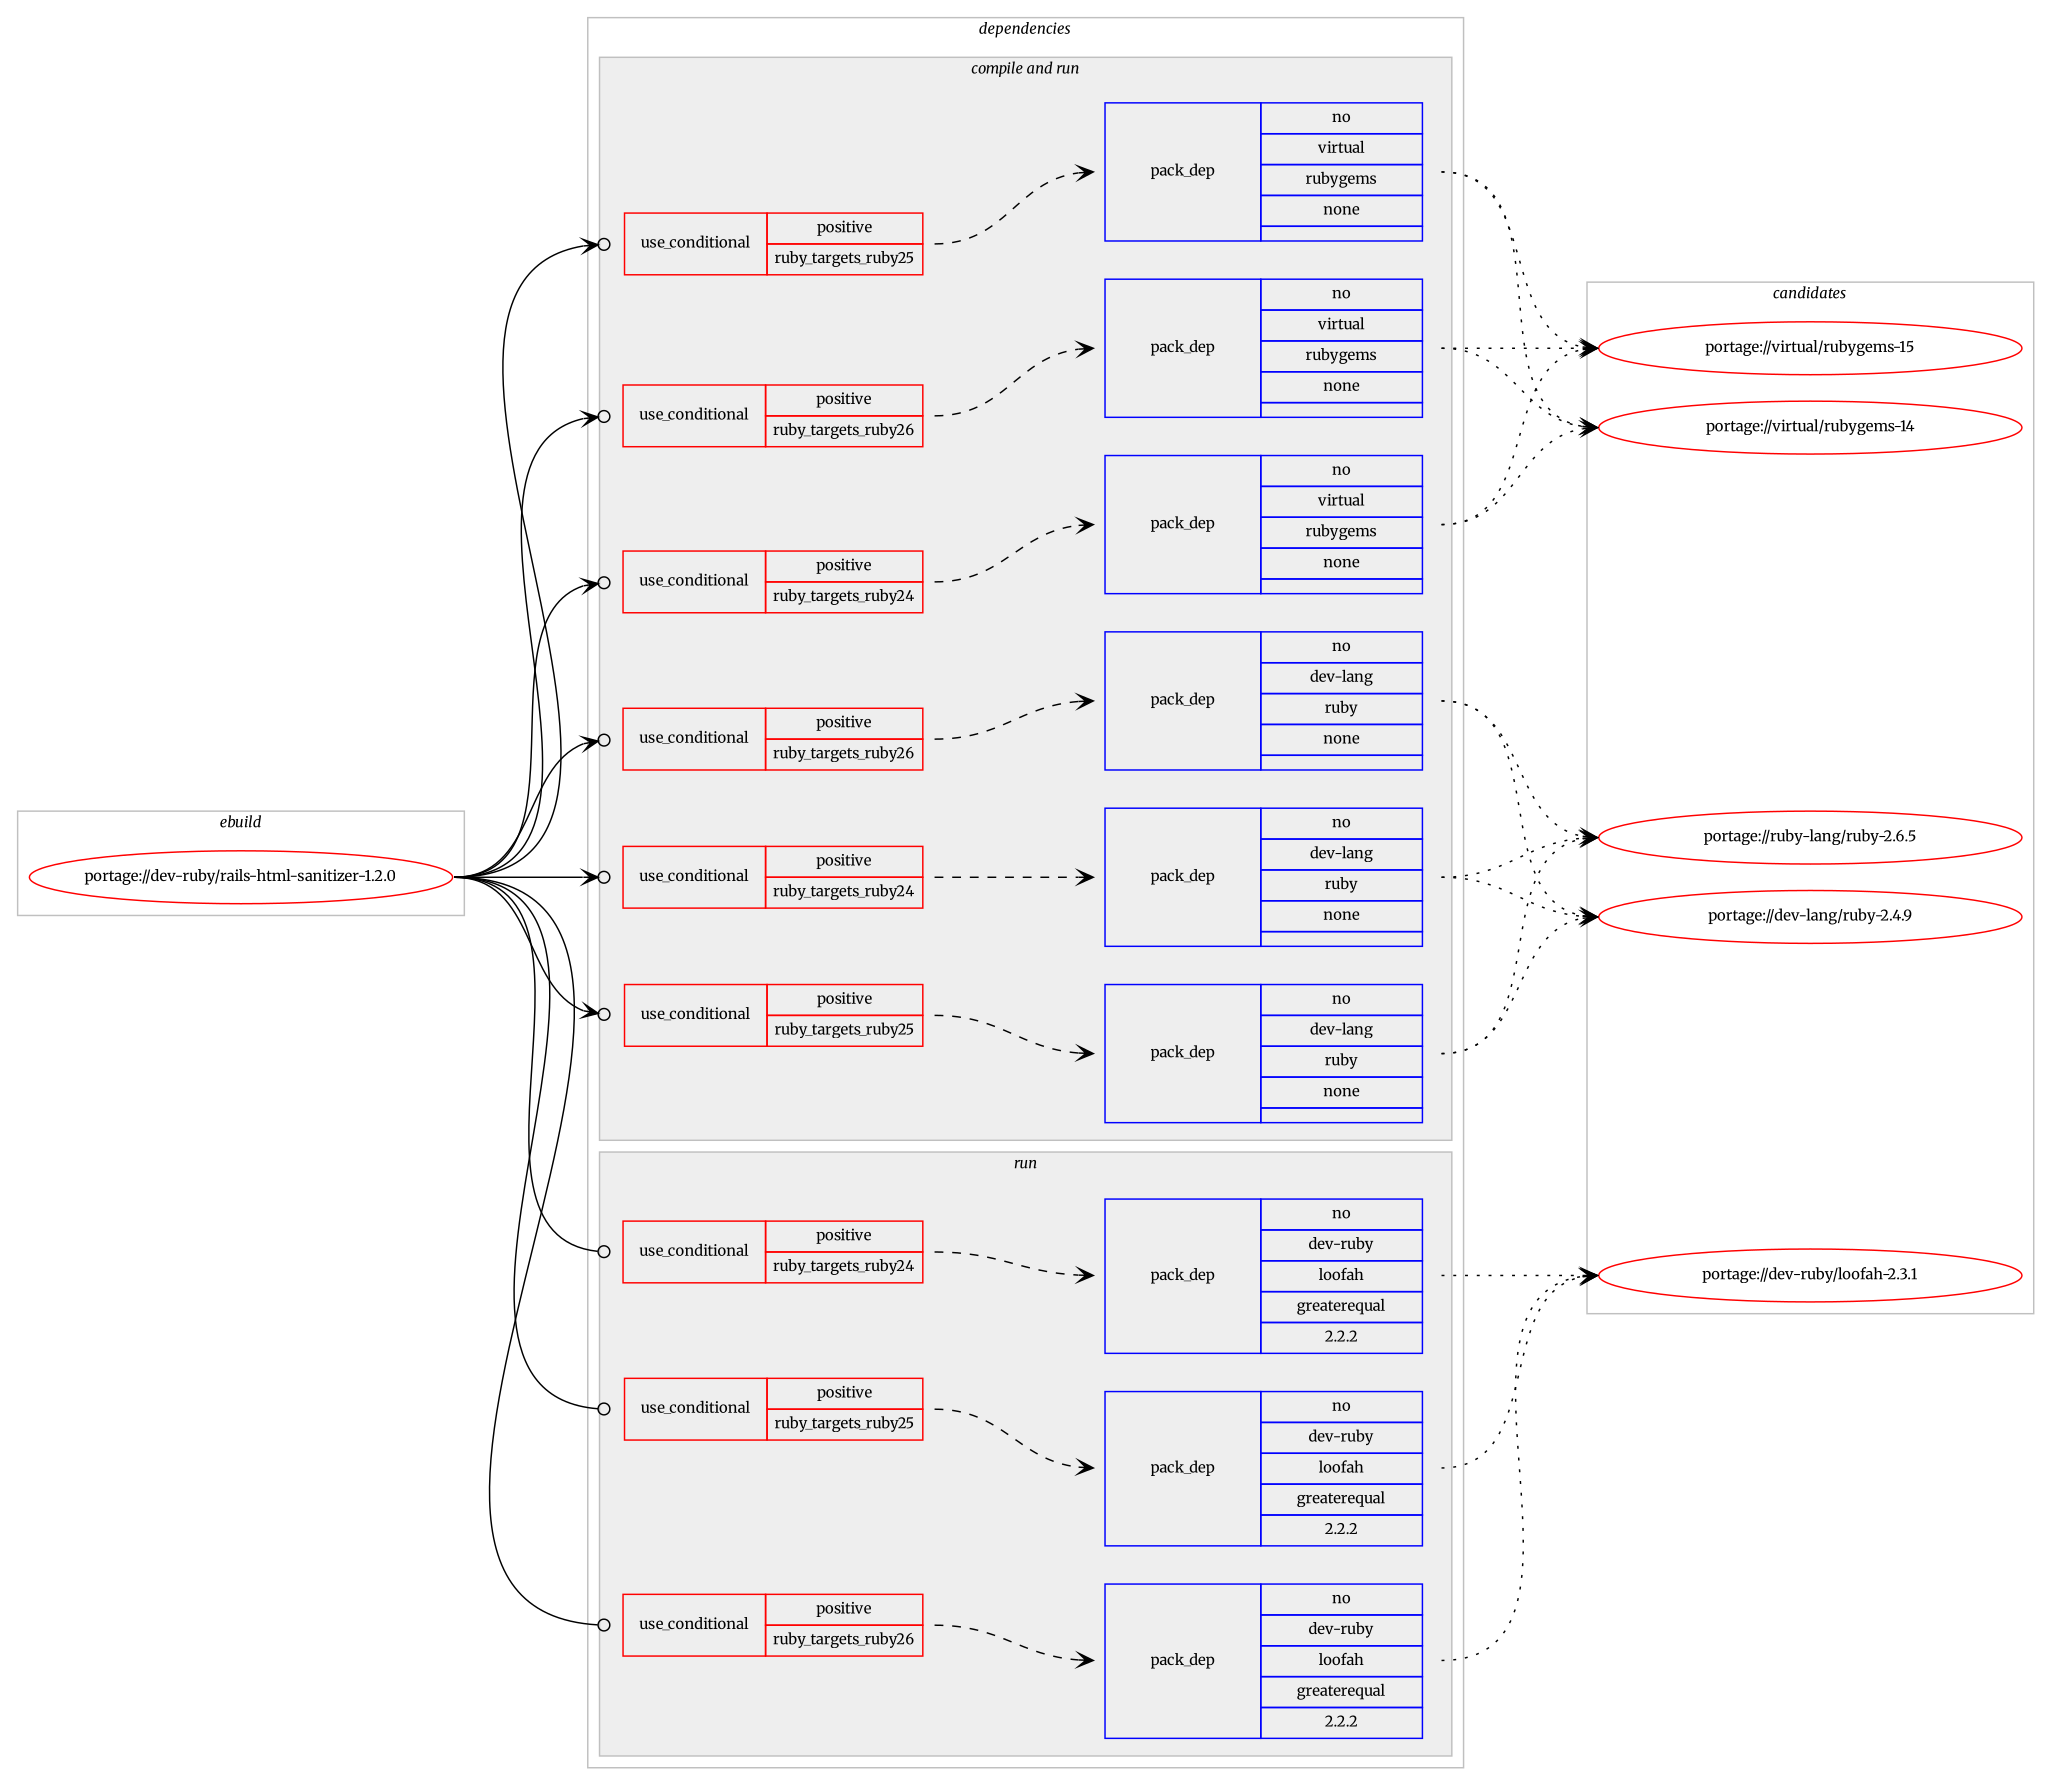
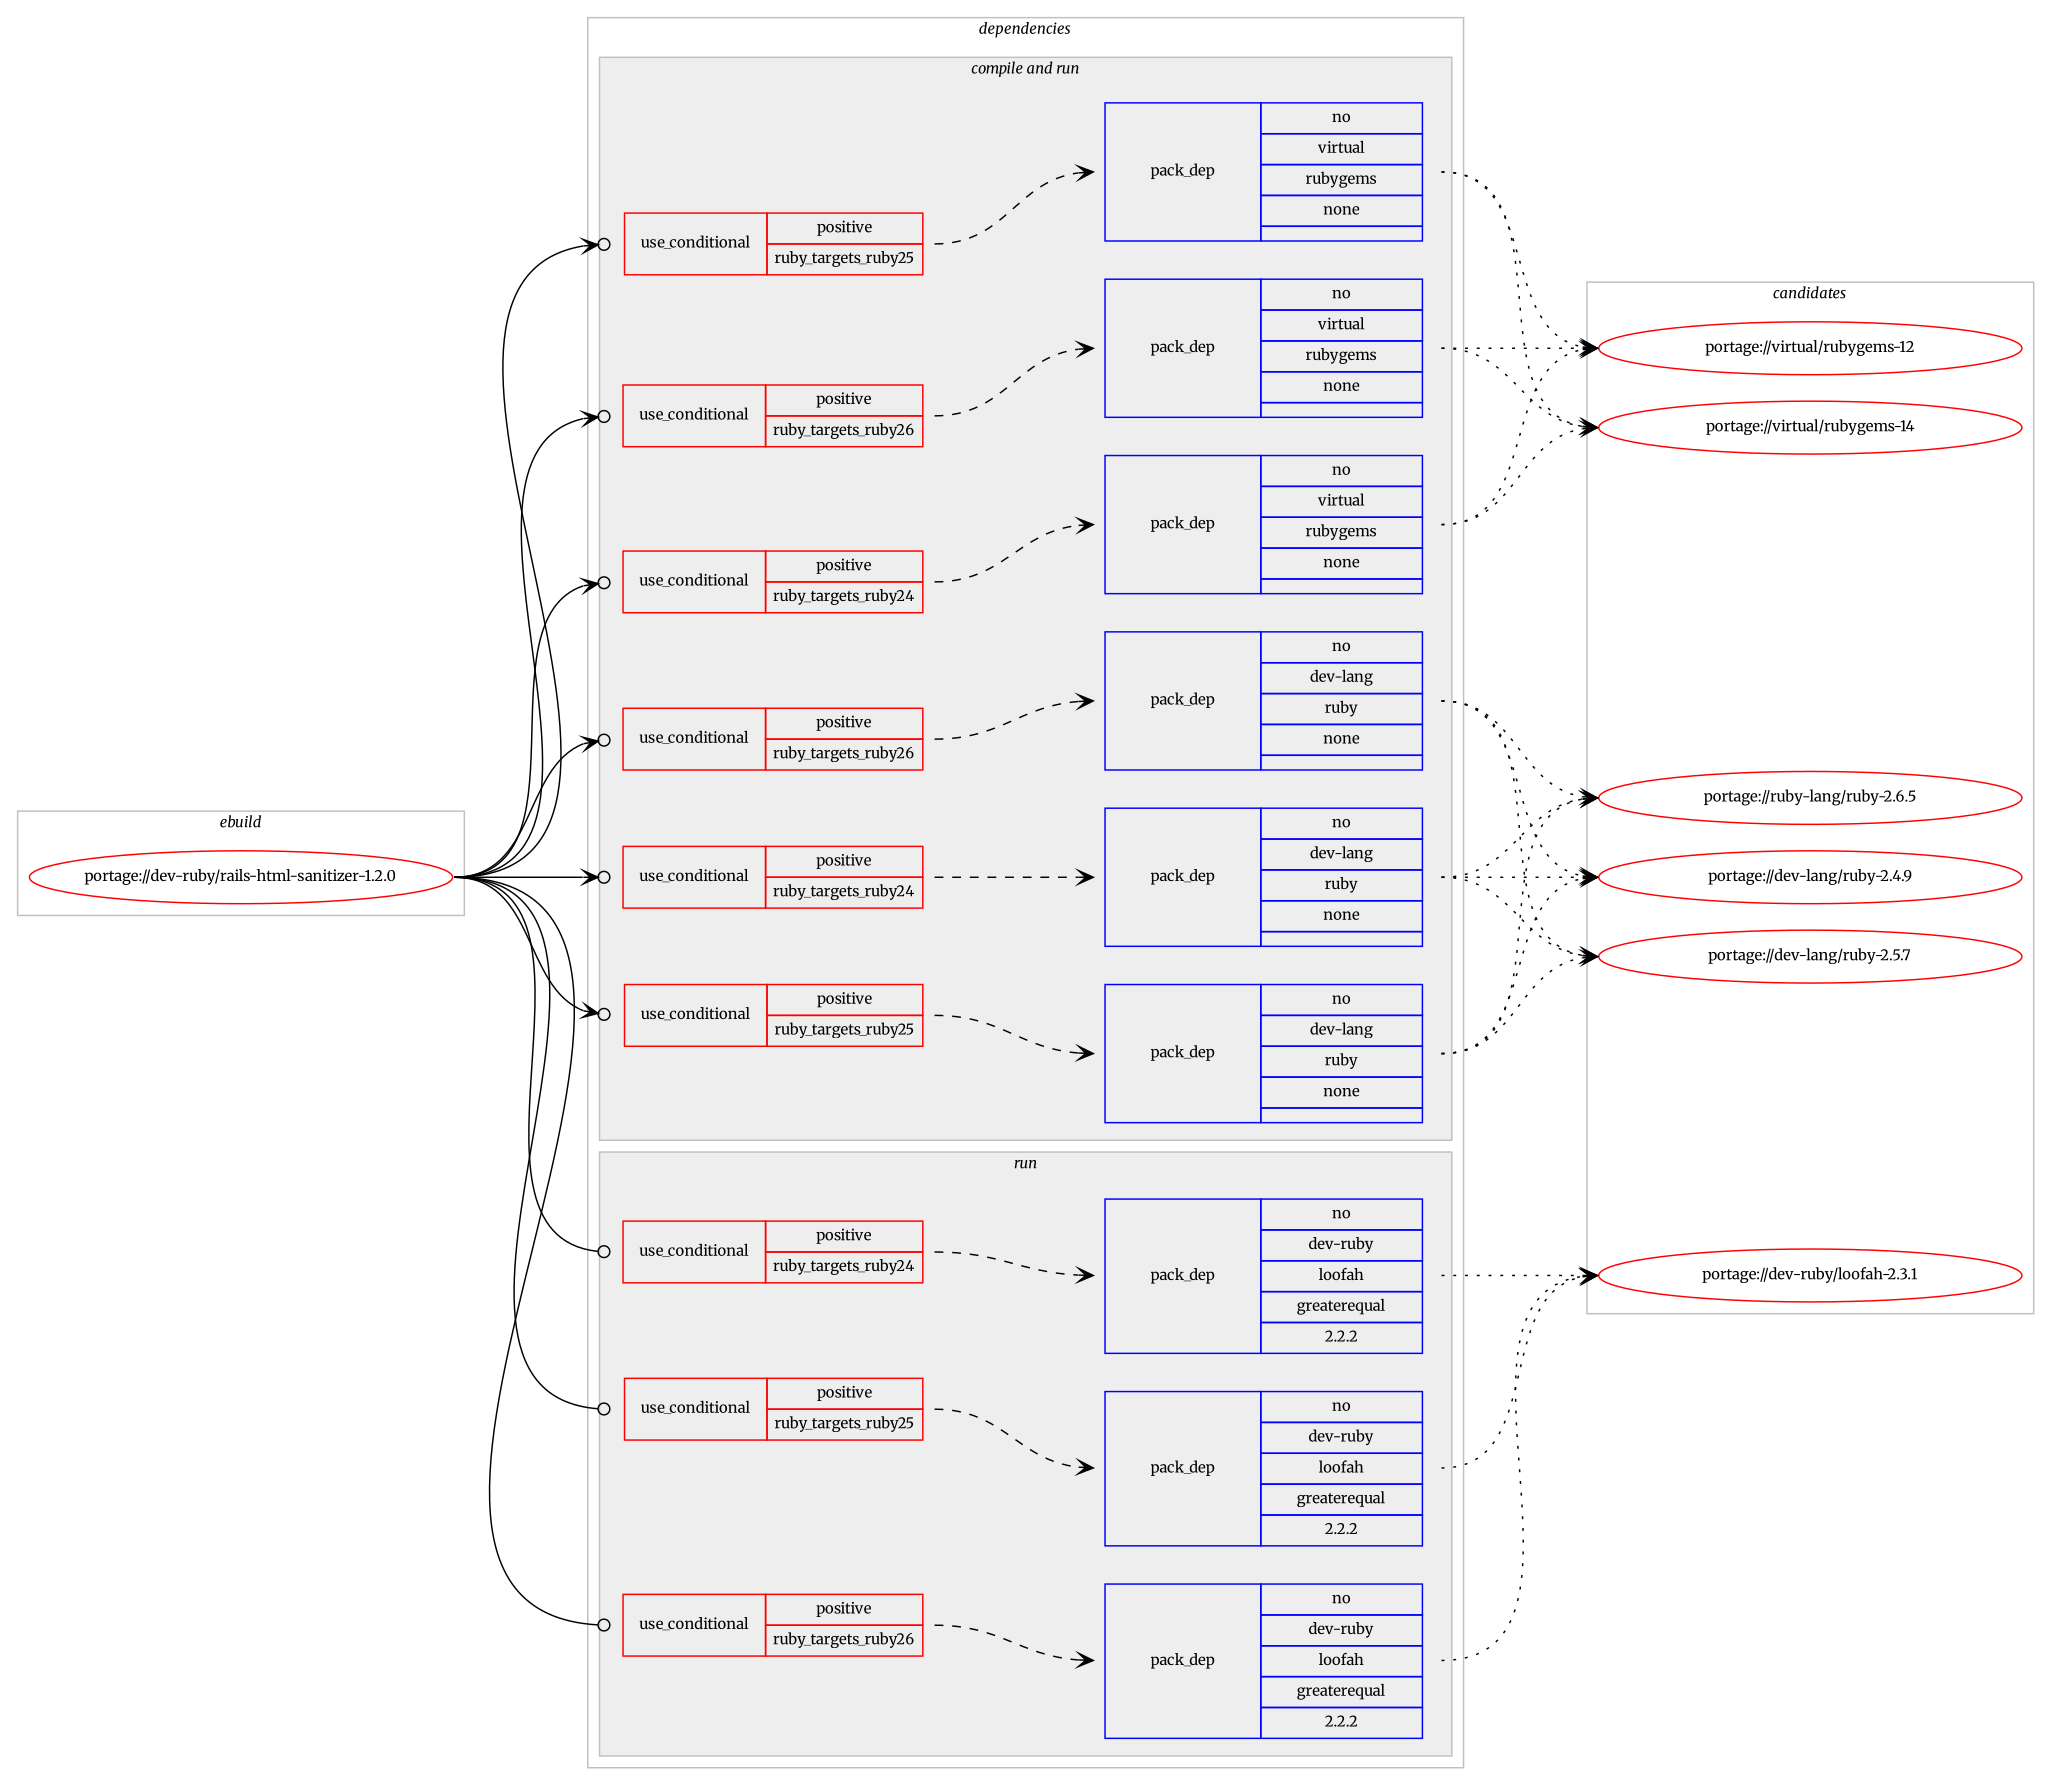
(1810, 348) -> (1810, 348)
none -> (1810, 957)
